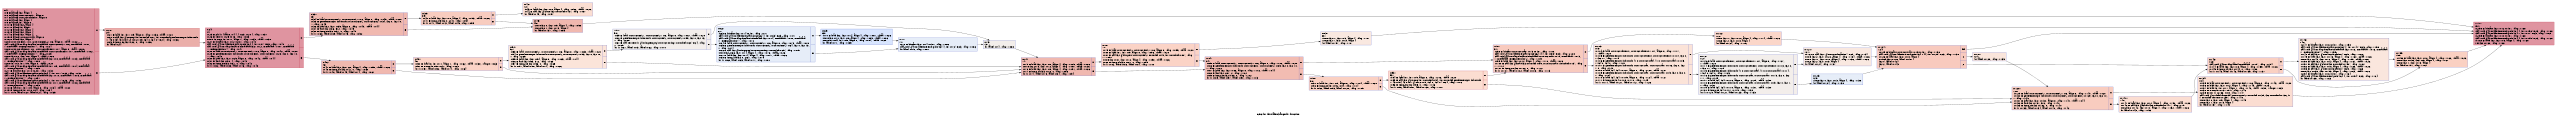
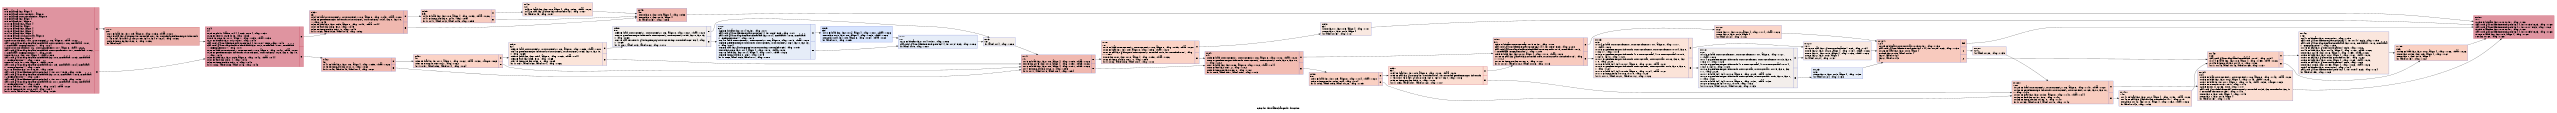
none -> (614, 12)
